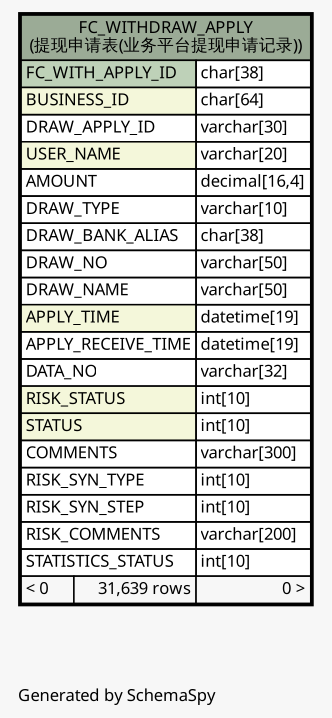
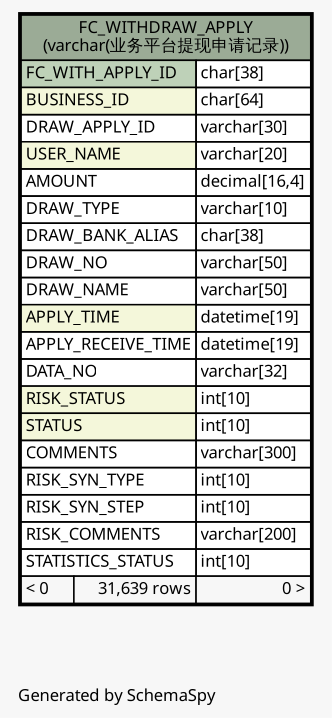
(166, 46) -> (166, 46)
